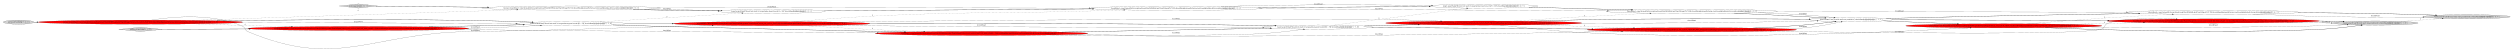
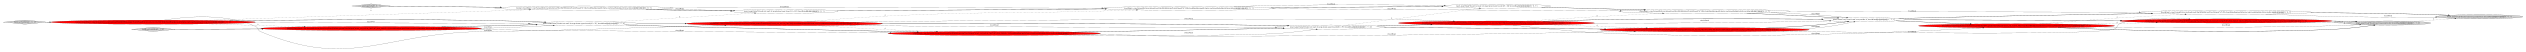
(19, 22) -> (25, 22)
